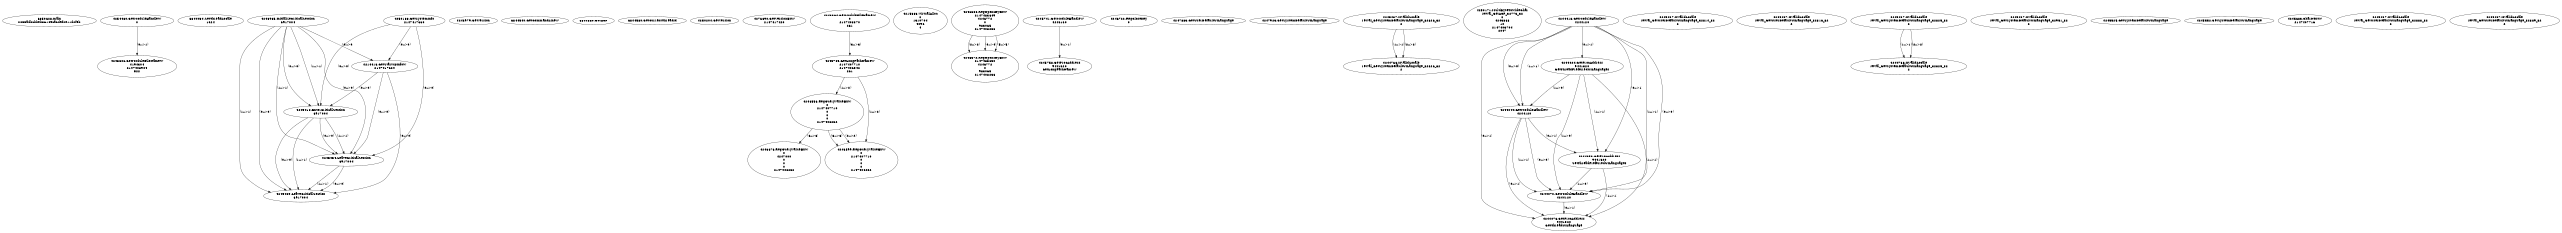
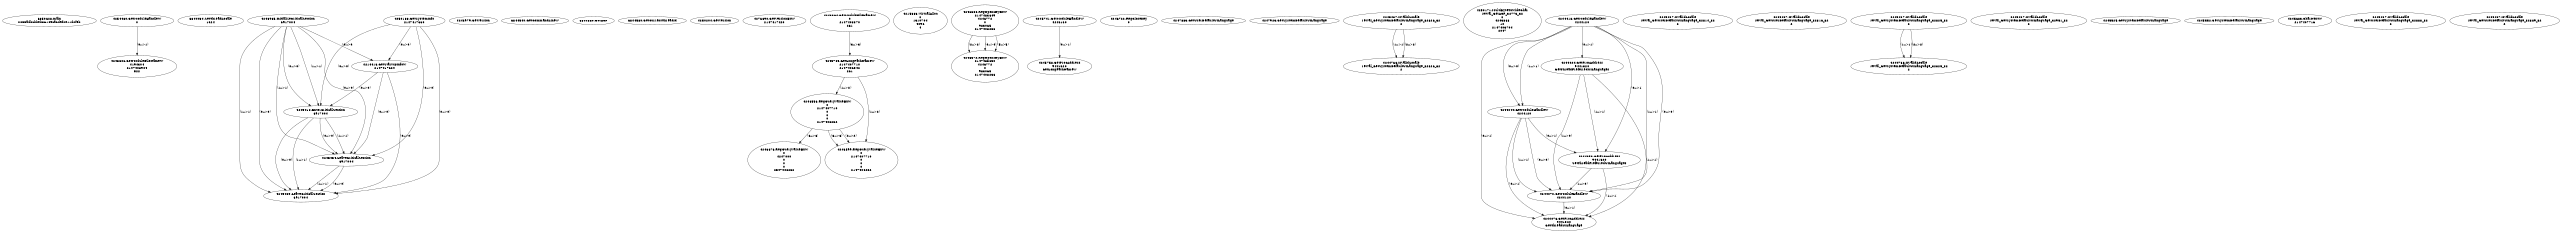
(1550, 88) -> none
none -> (439, 146)
(784, 160) -> (784, 160)
